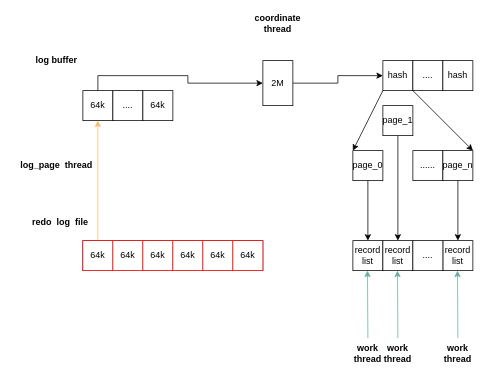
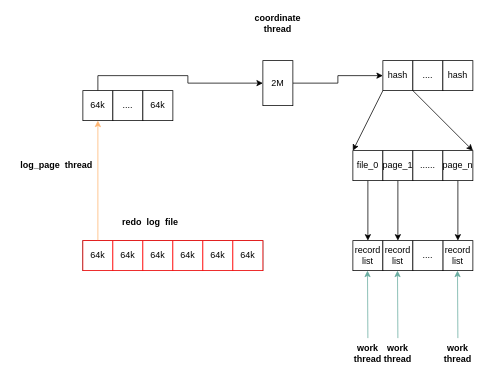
(57, 60) -> none
(398, 120) -> (398, 165)
(368, 165) -> (368, 165)
(60, 222) -> (150, 222)
